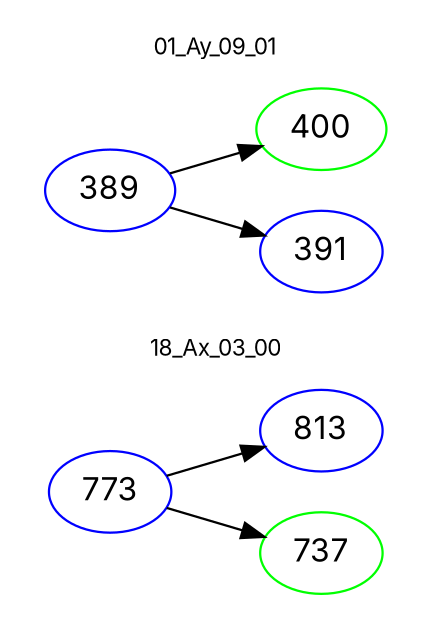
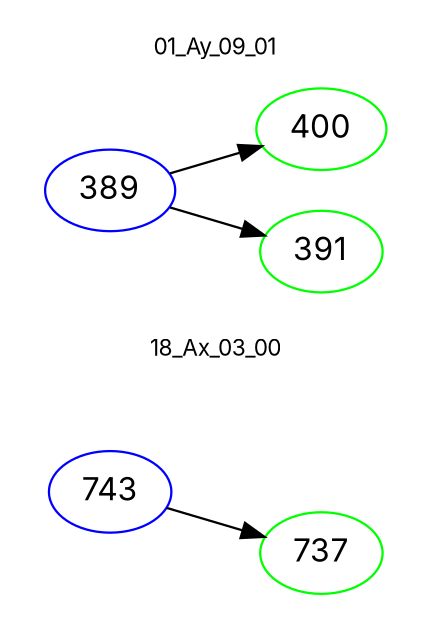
(321, 252) -> (321, 252)
(321, 431) -> none
(110, 492) -> (110, 492)
